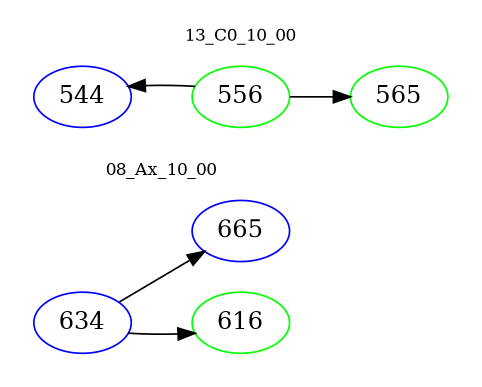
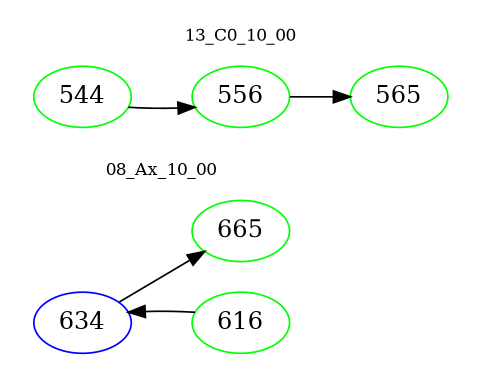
(170, 85) -> (153, 108)
(83, 97) -> (83, 97)
(241, 231) -> (241, 231)
(153, 334) -> (170, 311)
